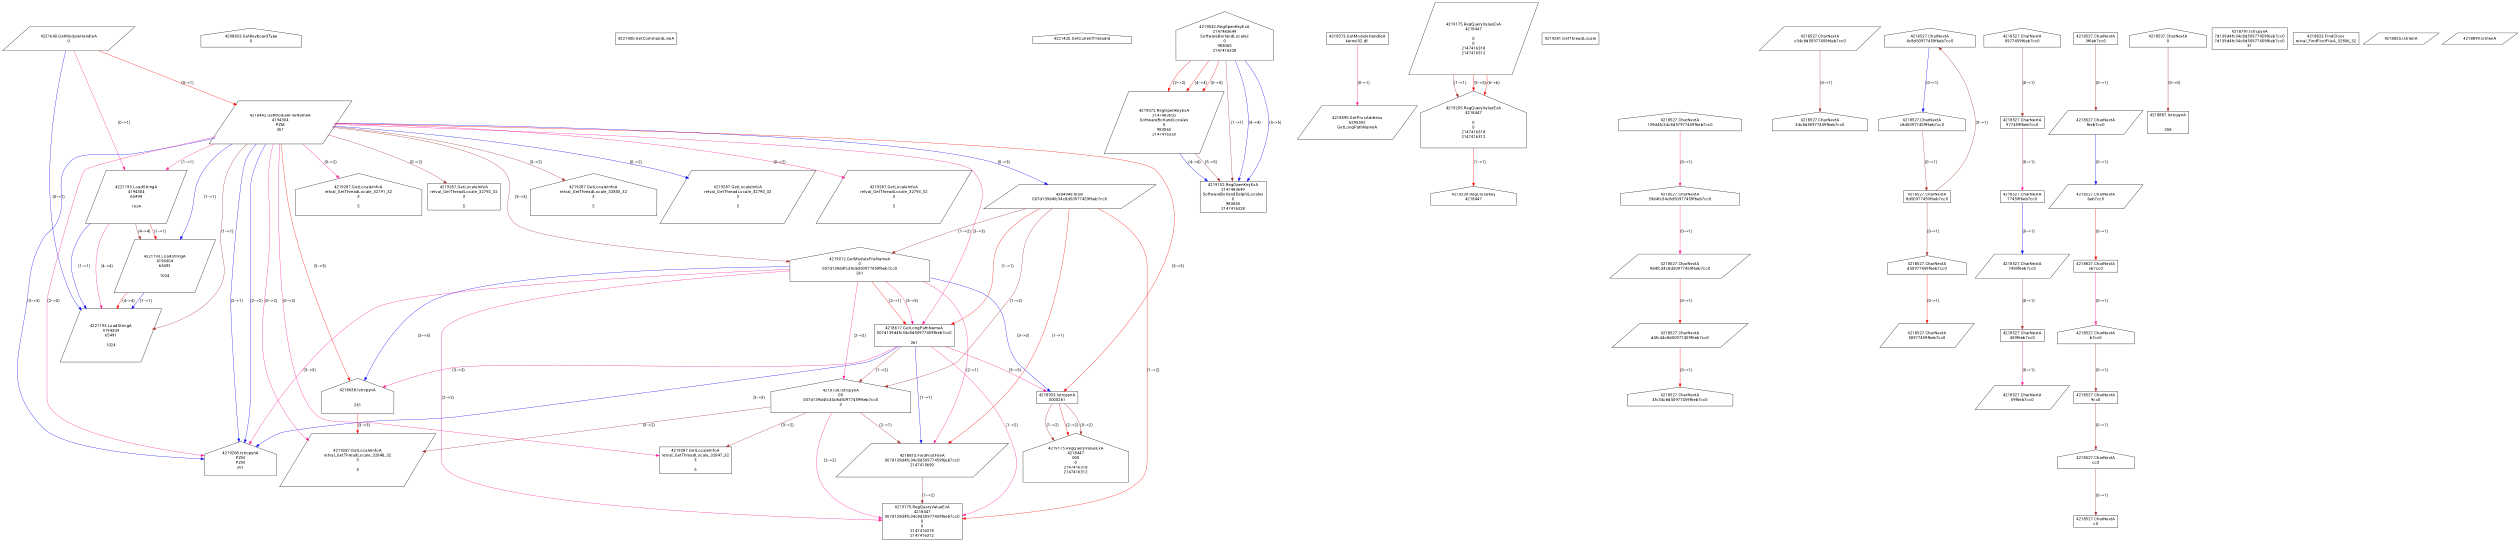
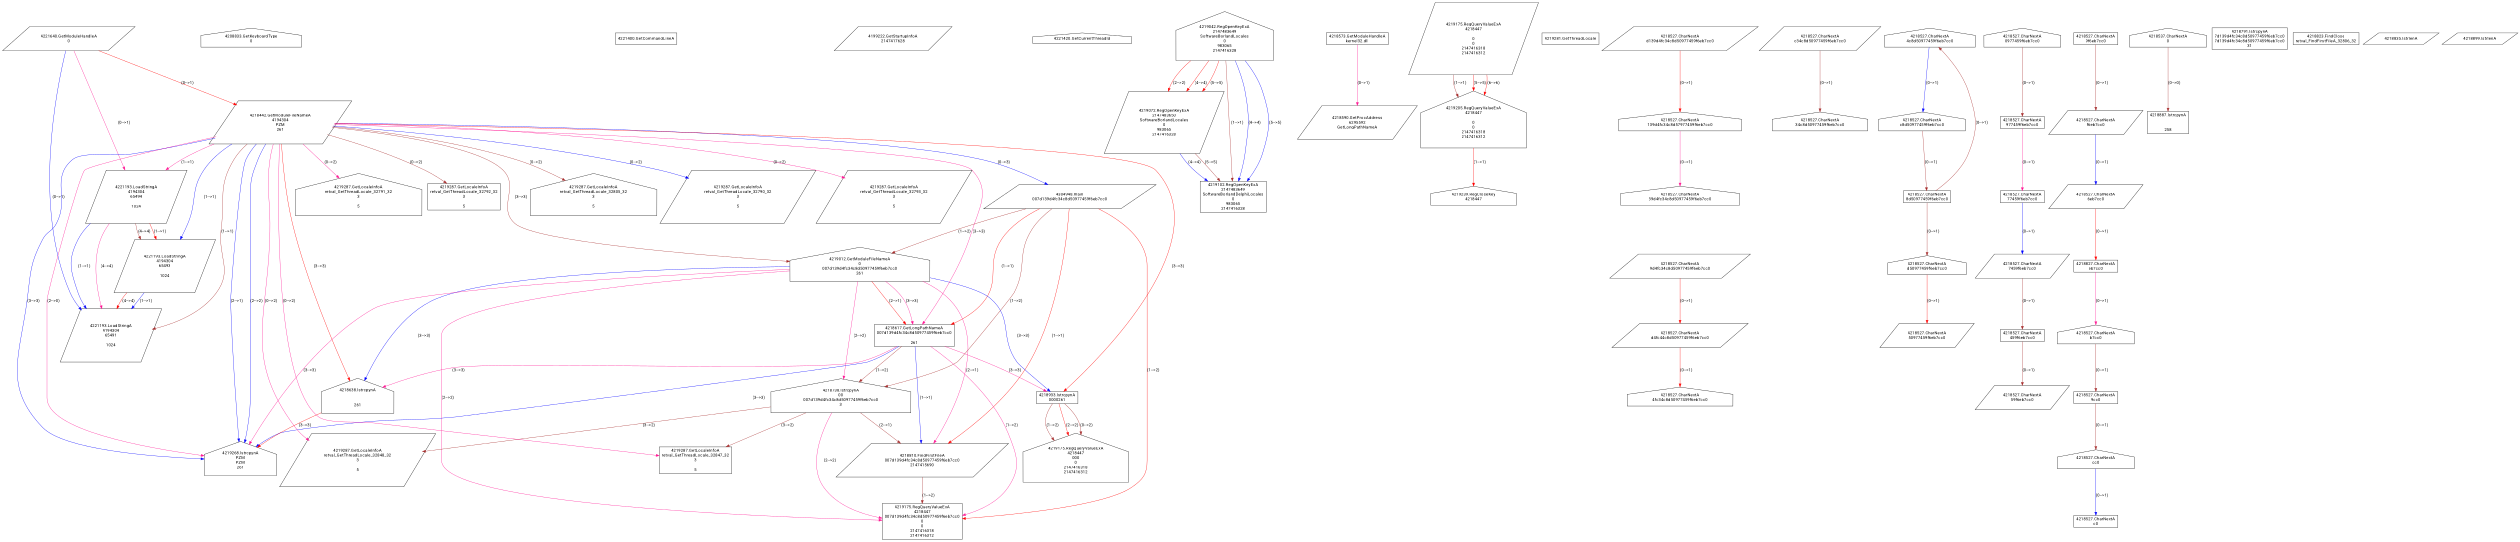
none -> (893, 39)
none -> (1680, 39)
(1680, 228) -> none
(2022, 362) -> (2022, 362)
(358, 420) -> (290, 428)
(2096, 490) -> (2096, 490)
